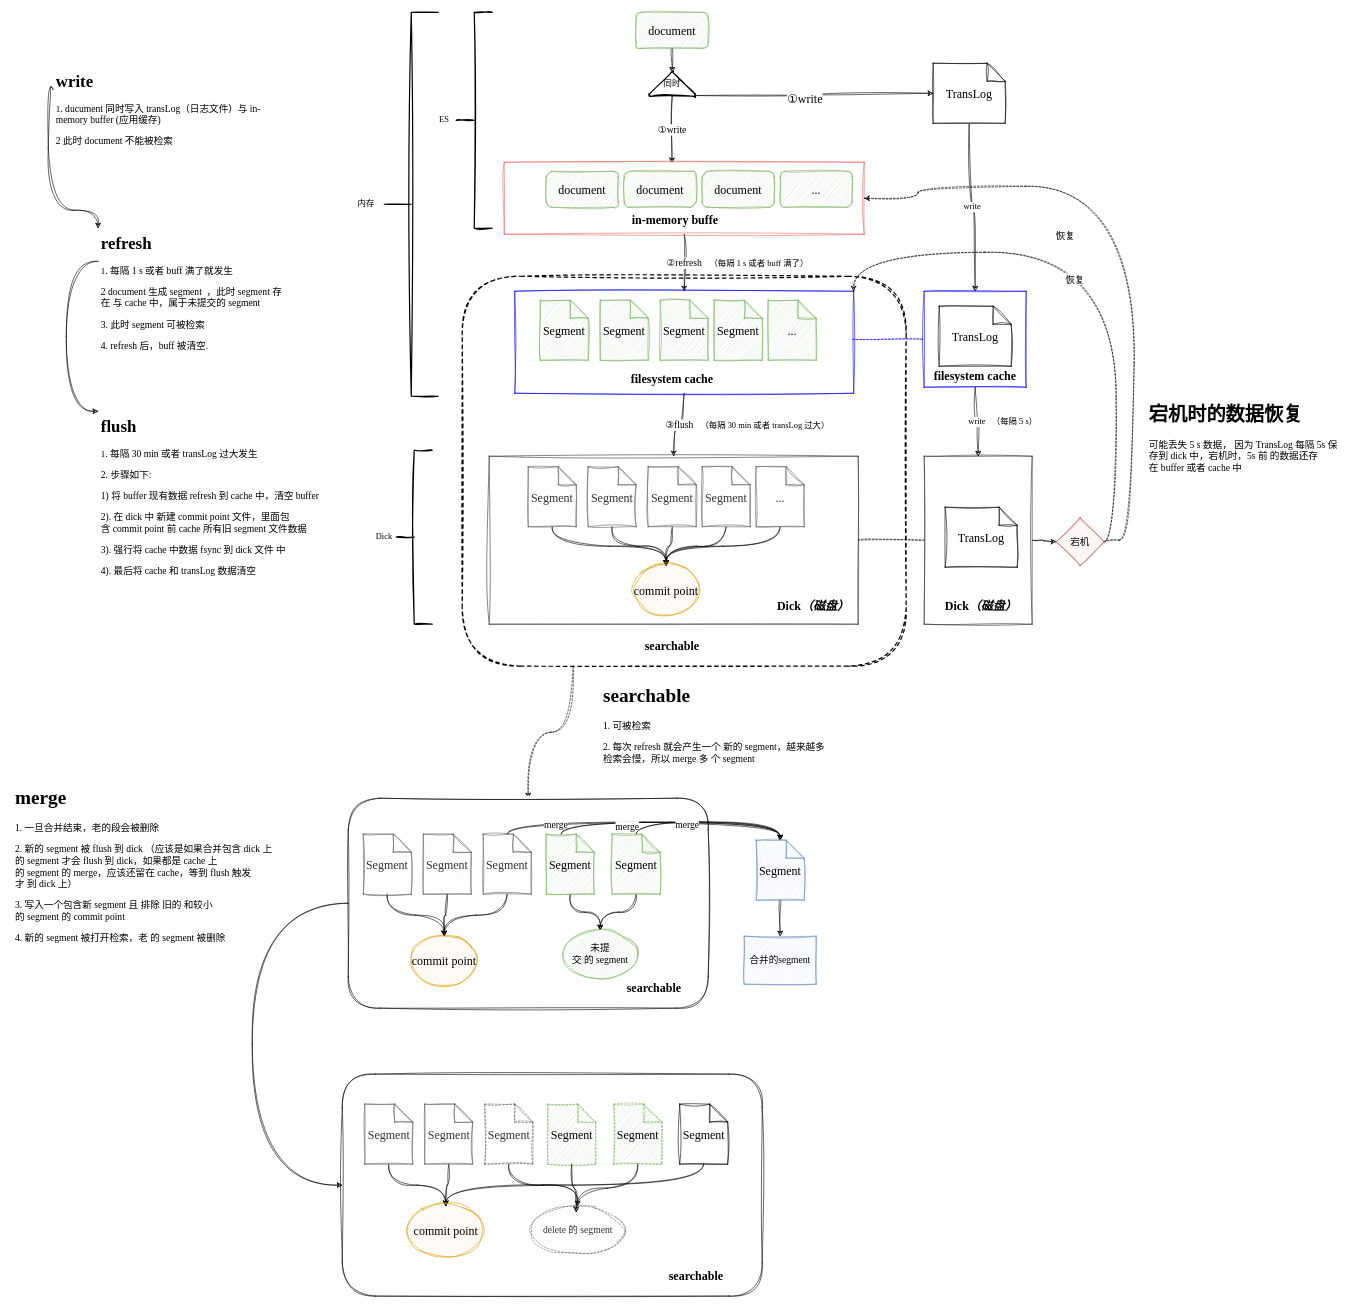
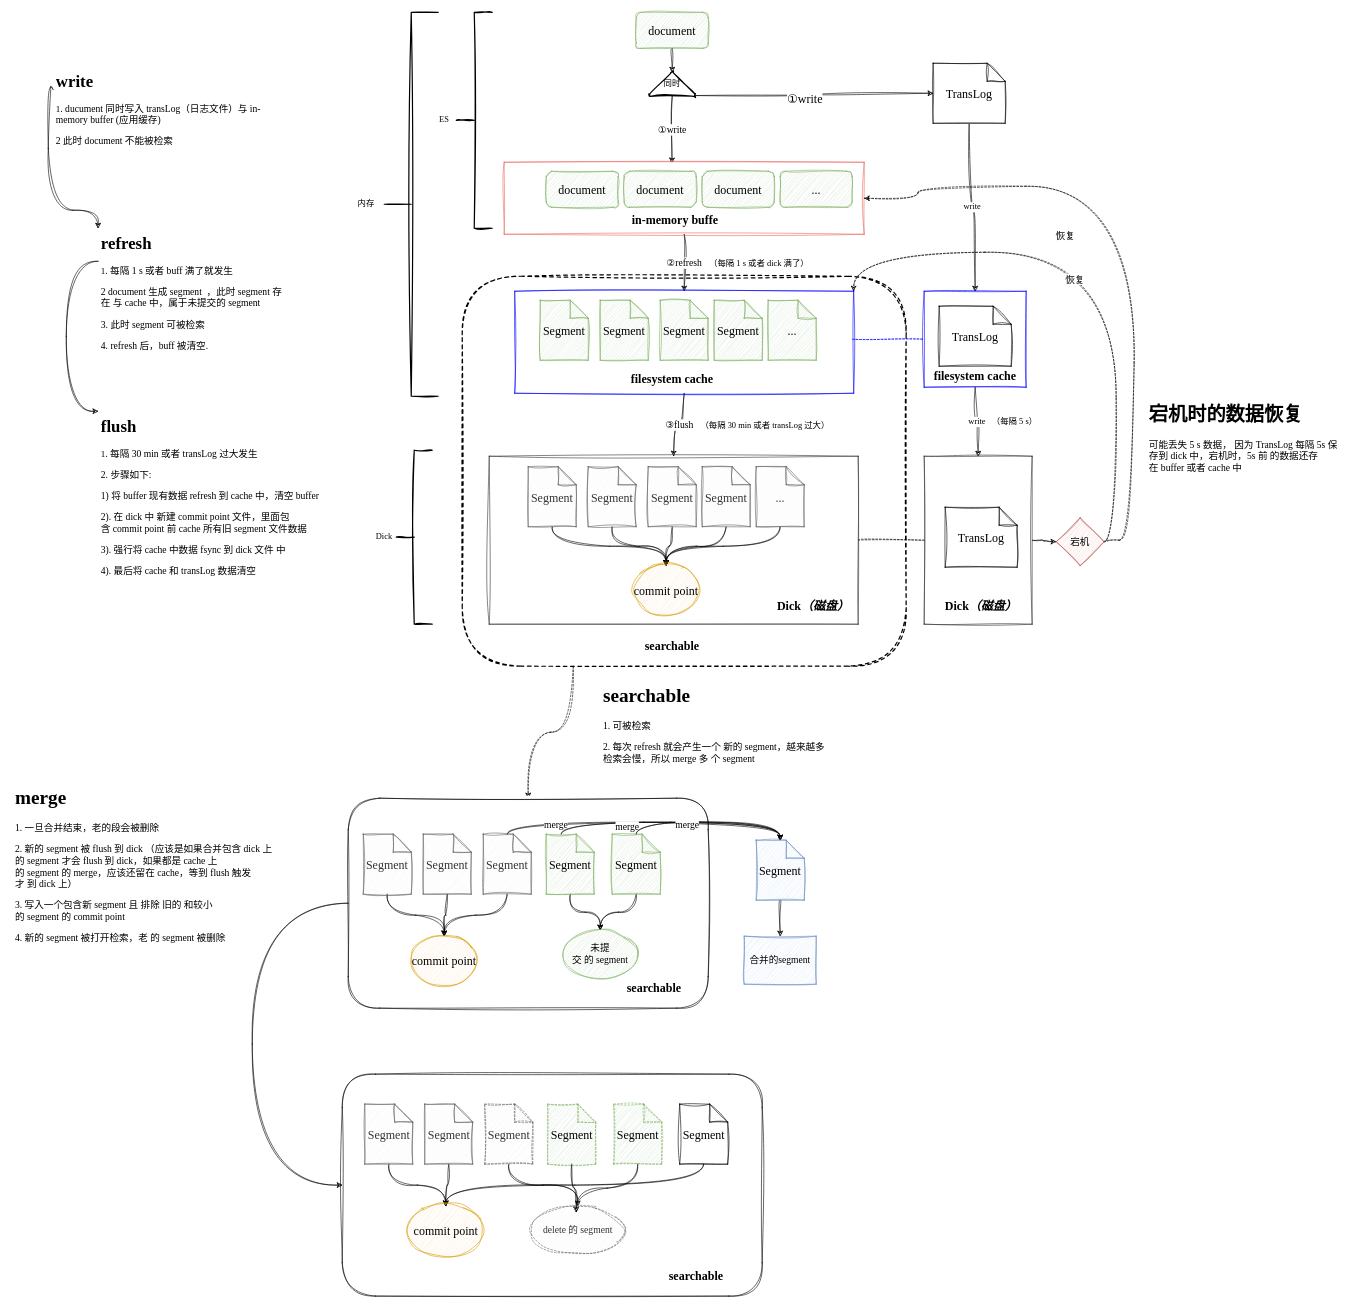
(759, 264) -> (759, 264)
